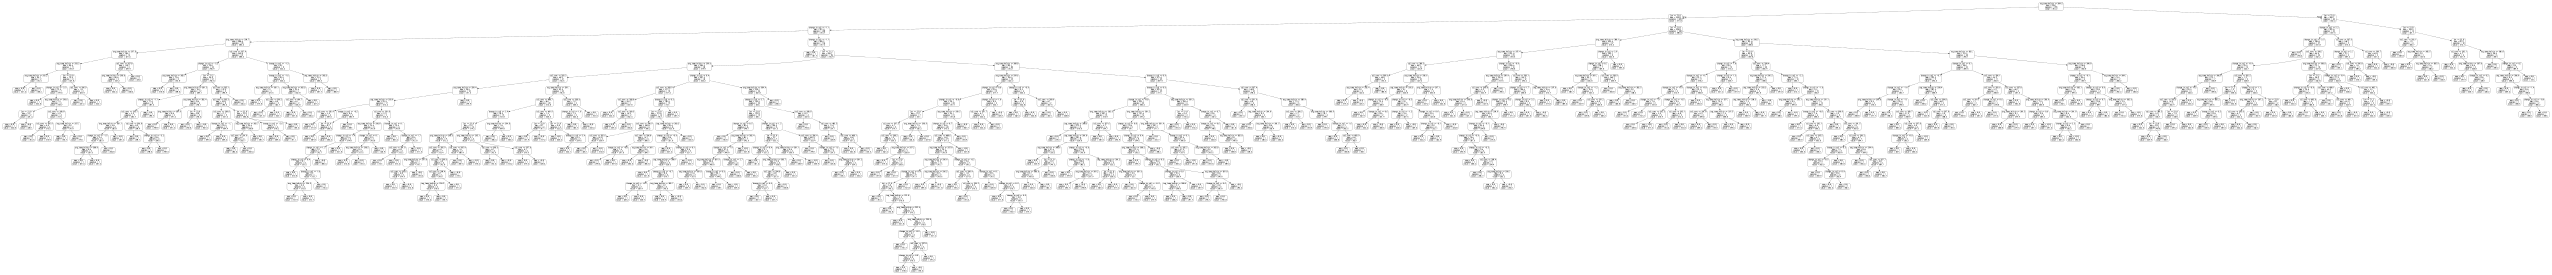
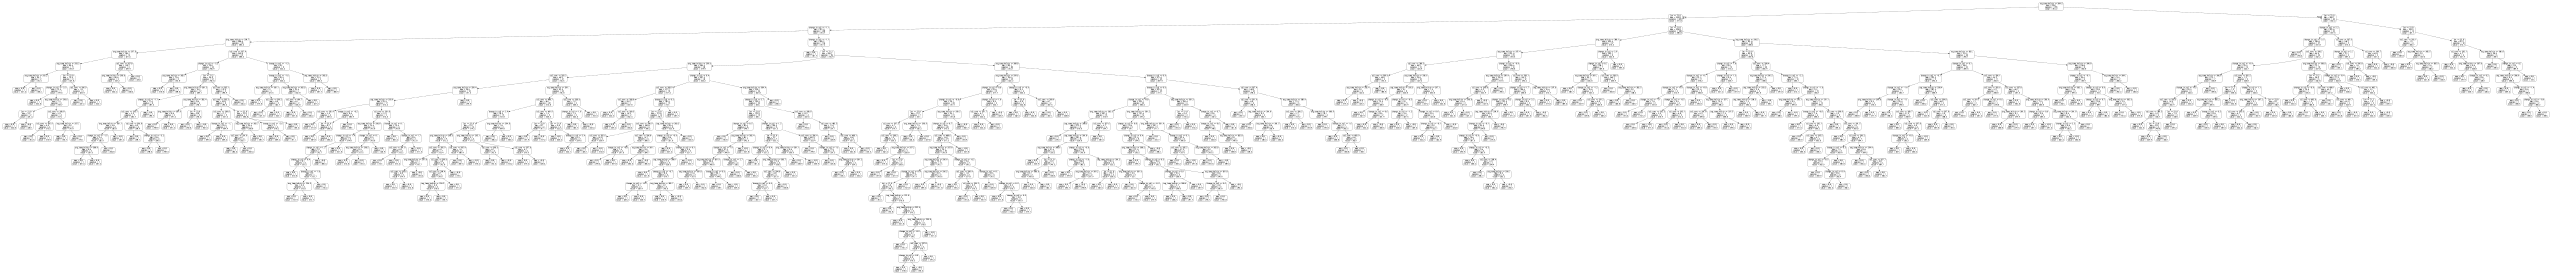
(2187, 126) -> none
(1114, 138) -> none
none -> (979, 198)
